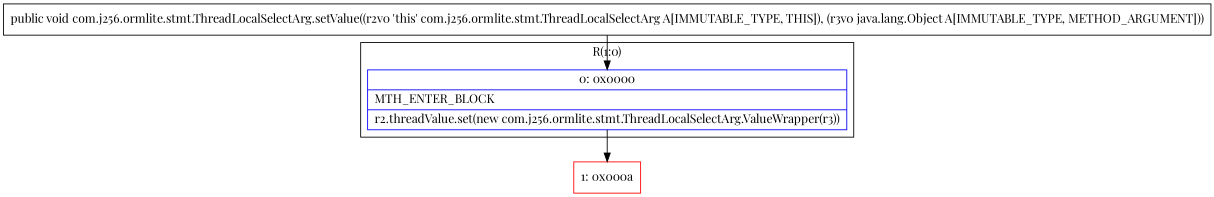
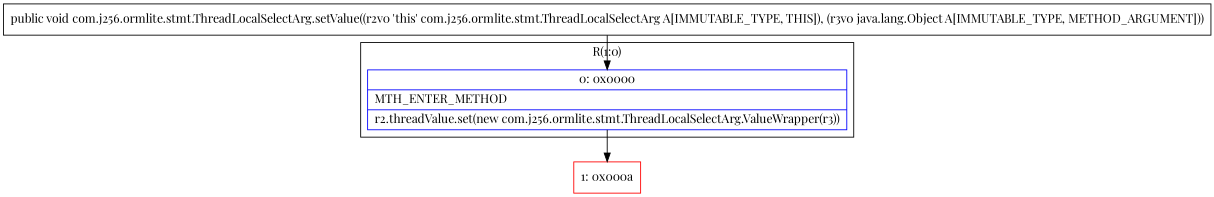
(435, 99) -> (441, 99)
